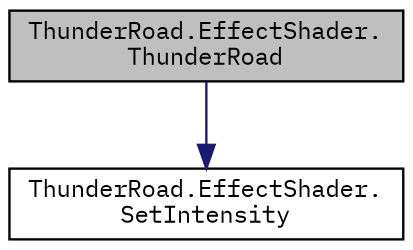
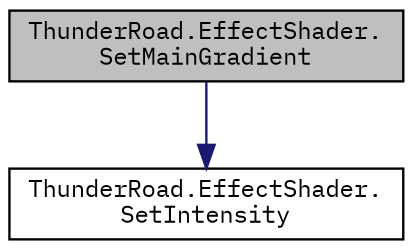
(206, 46) -> (206, 46)
